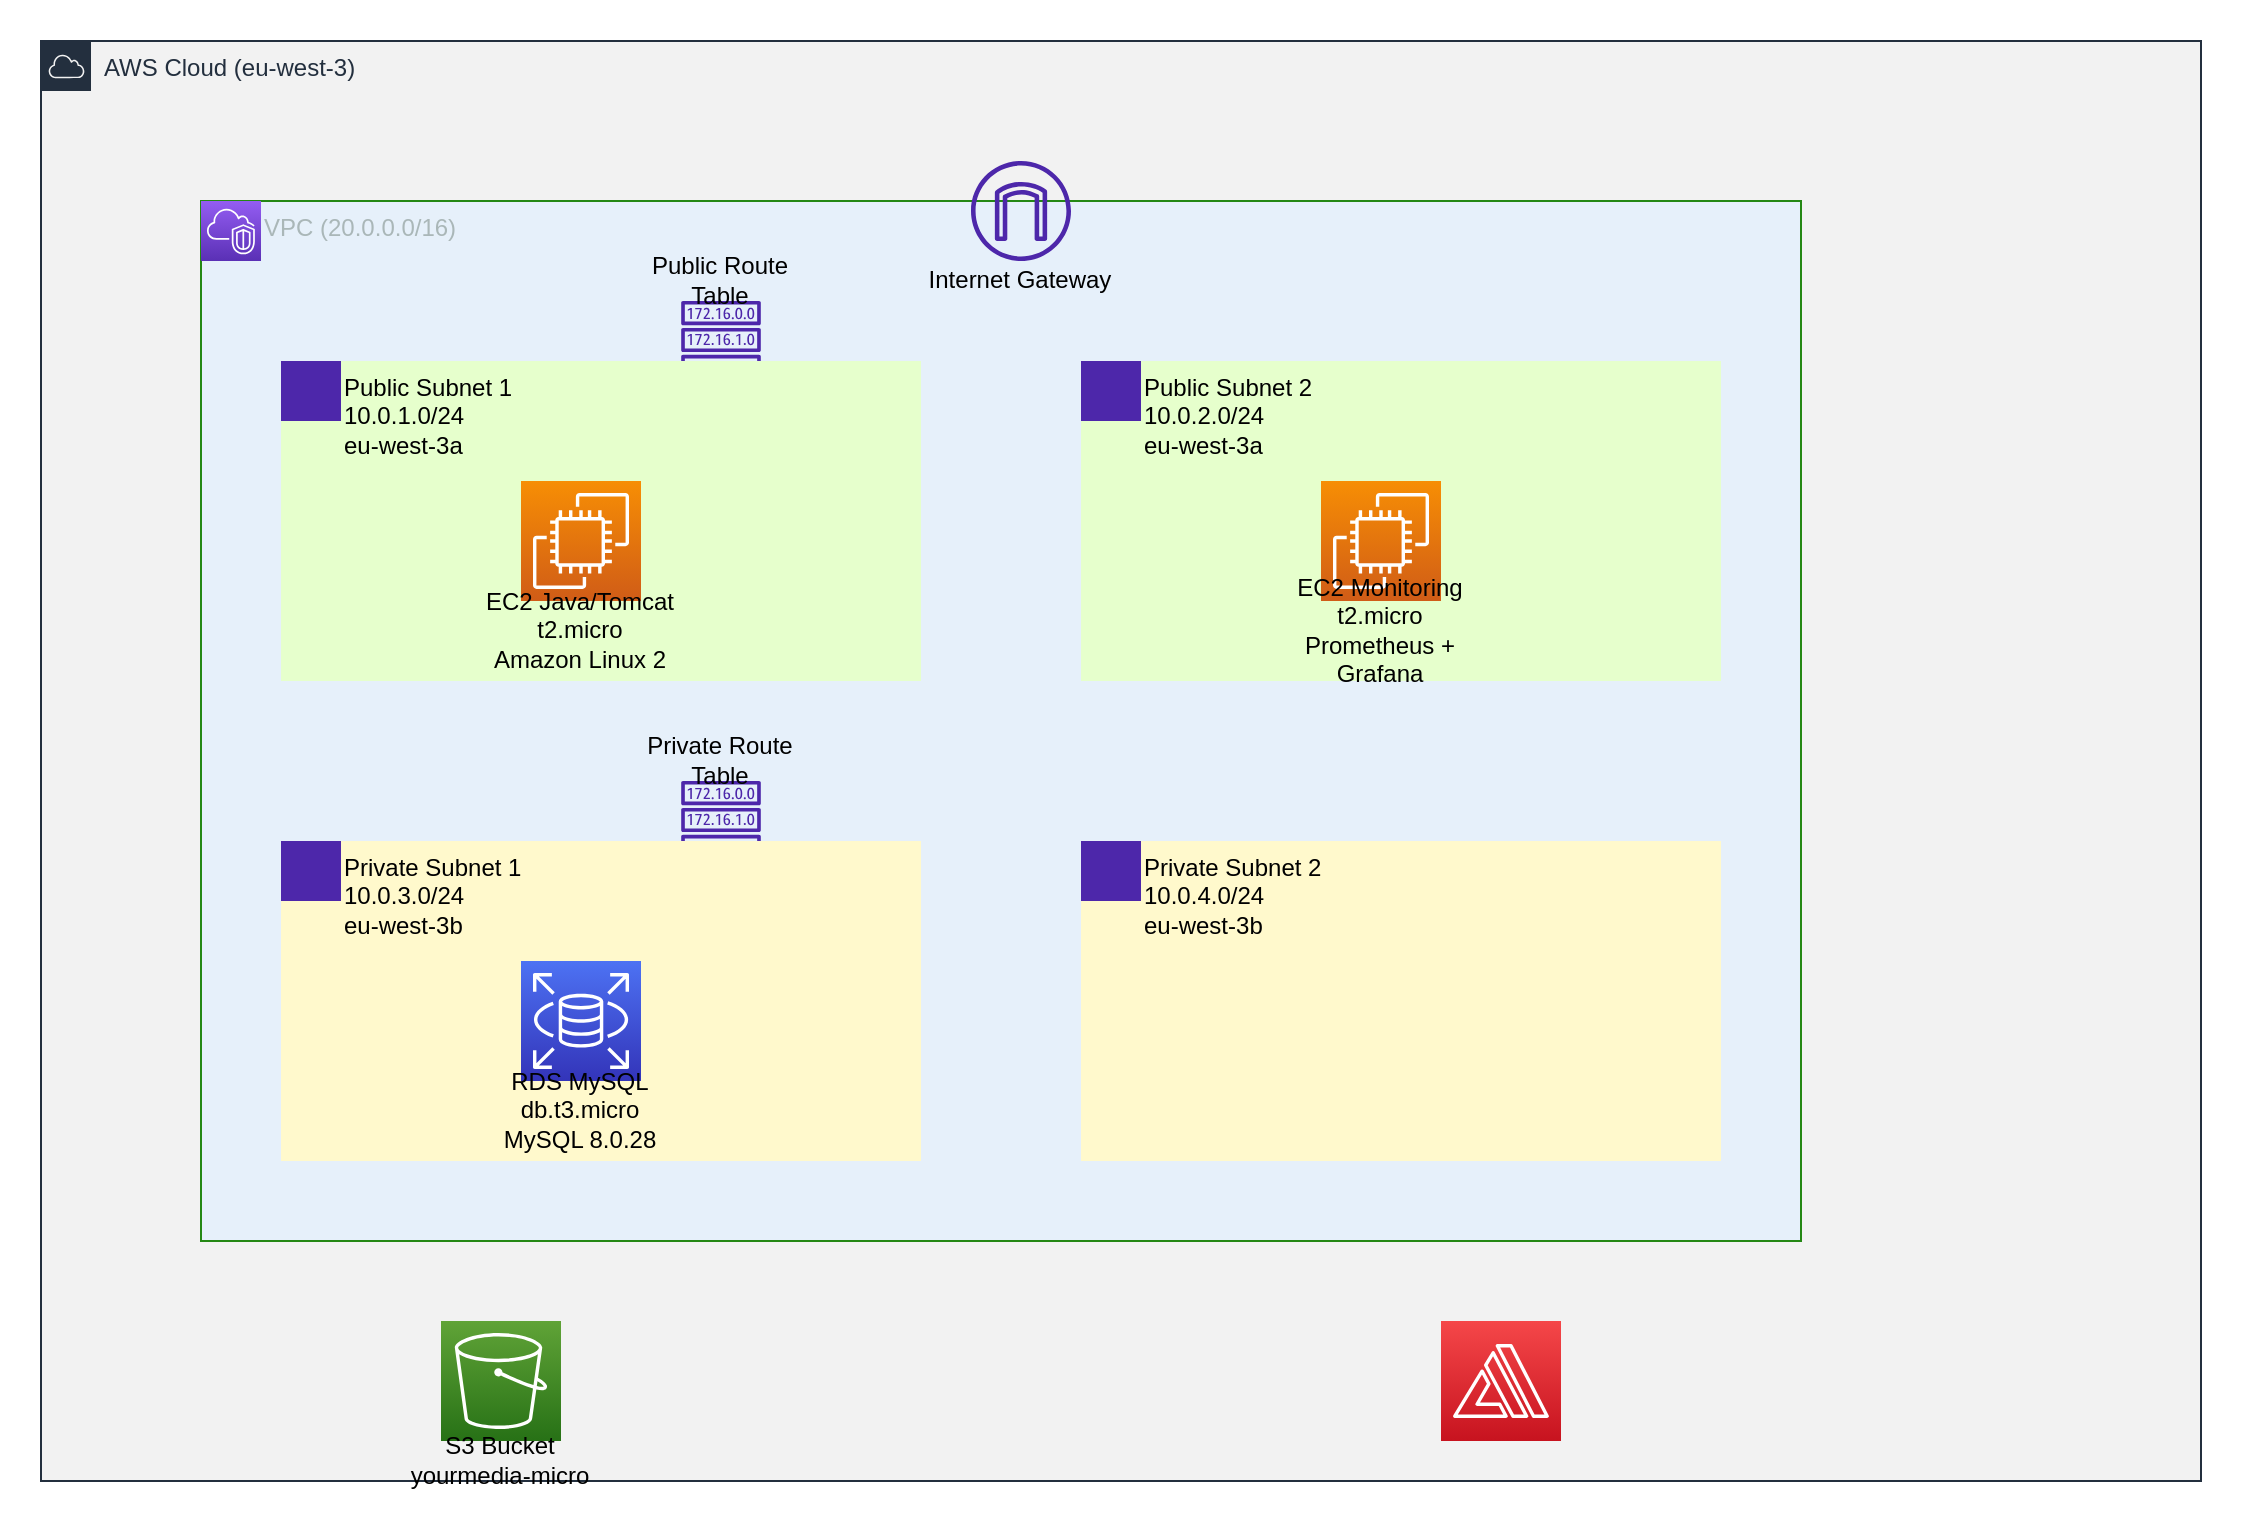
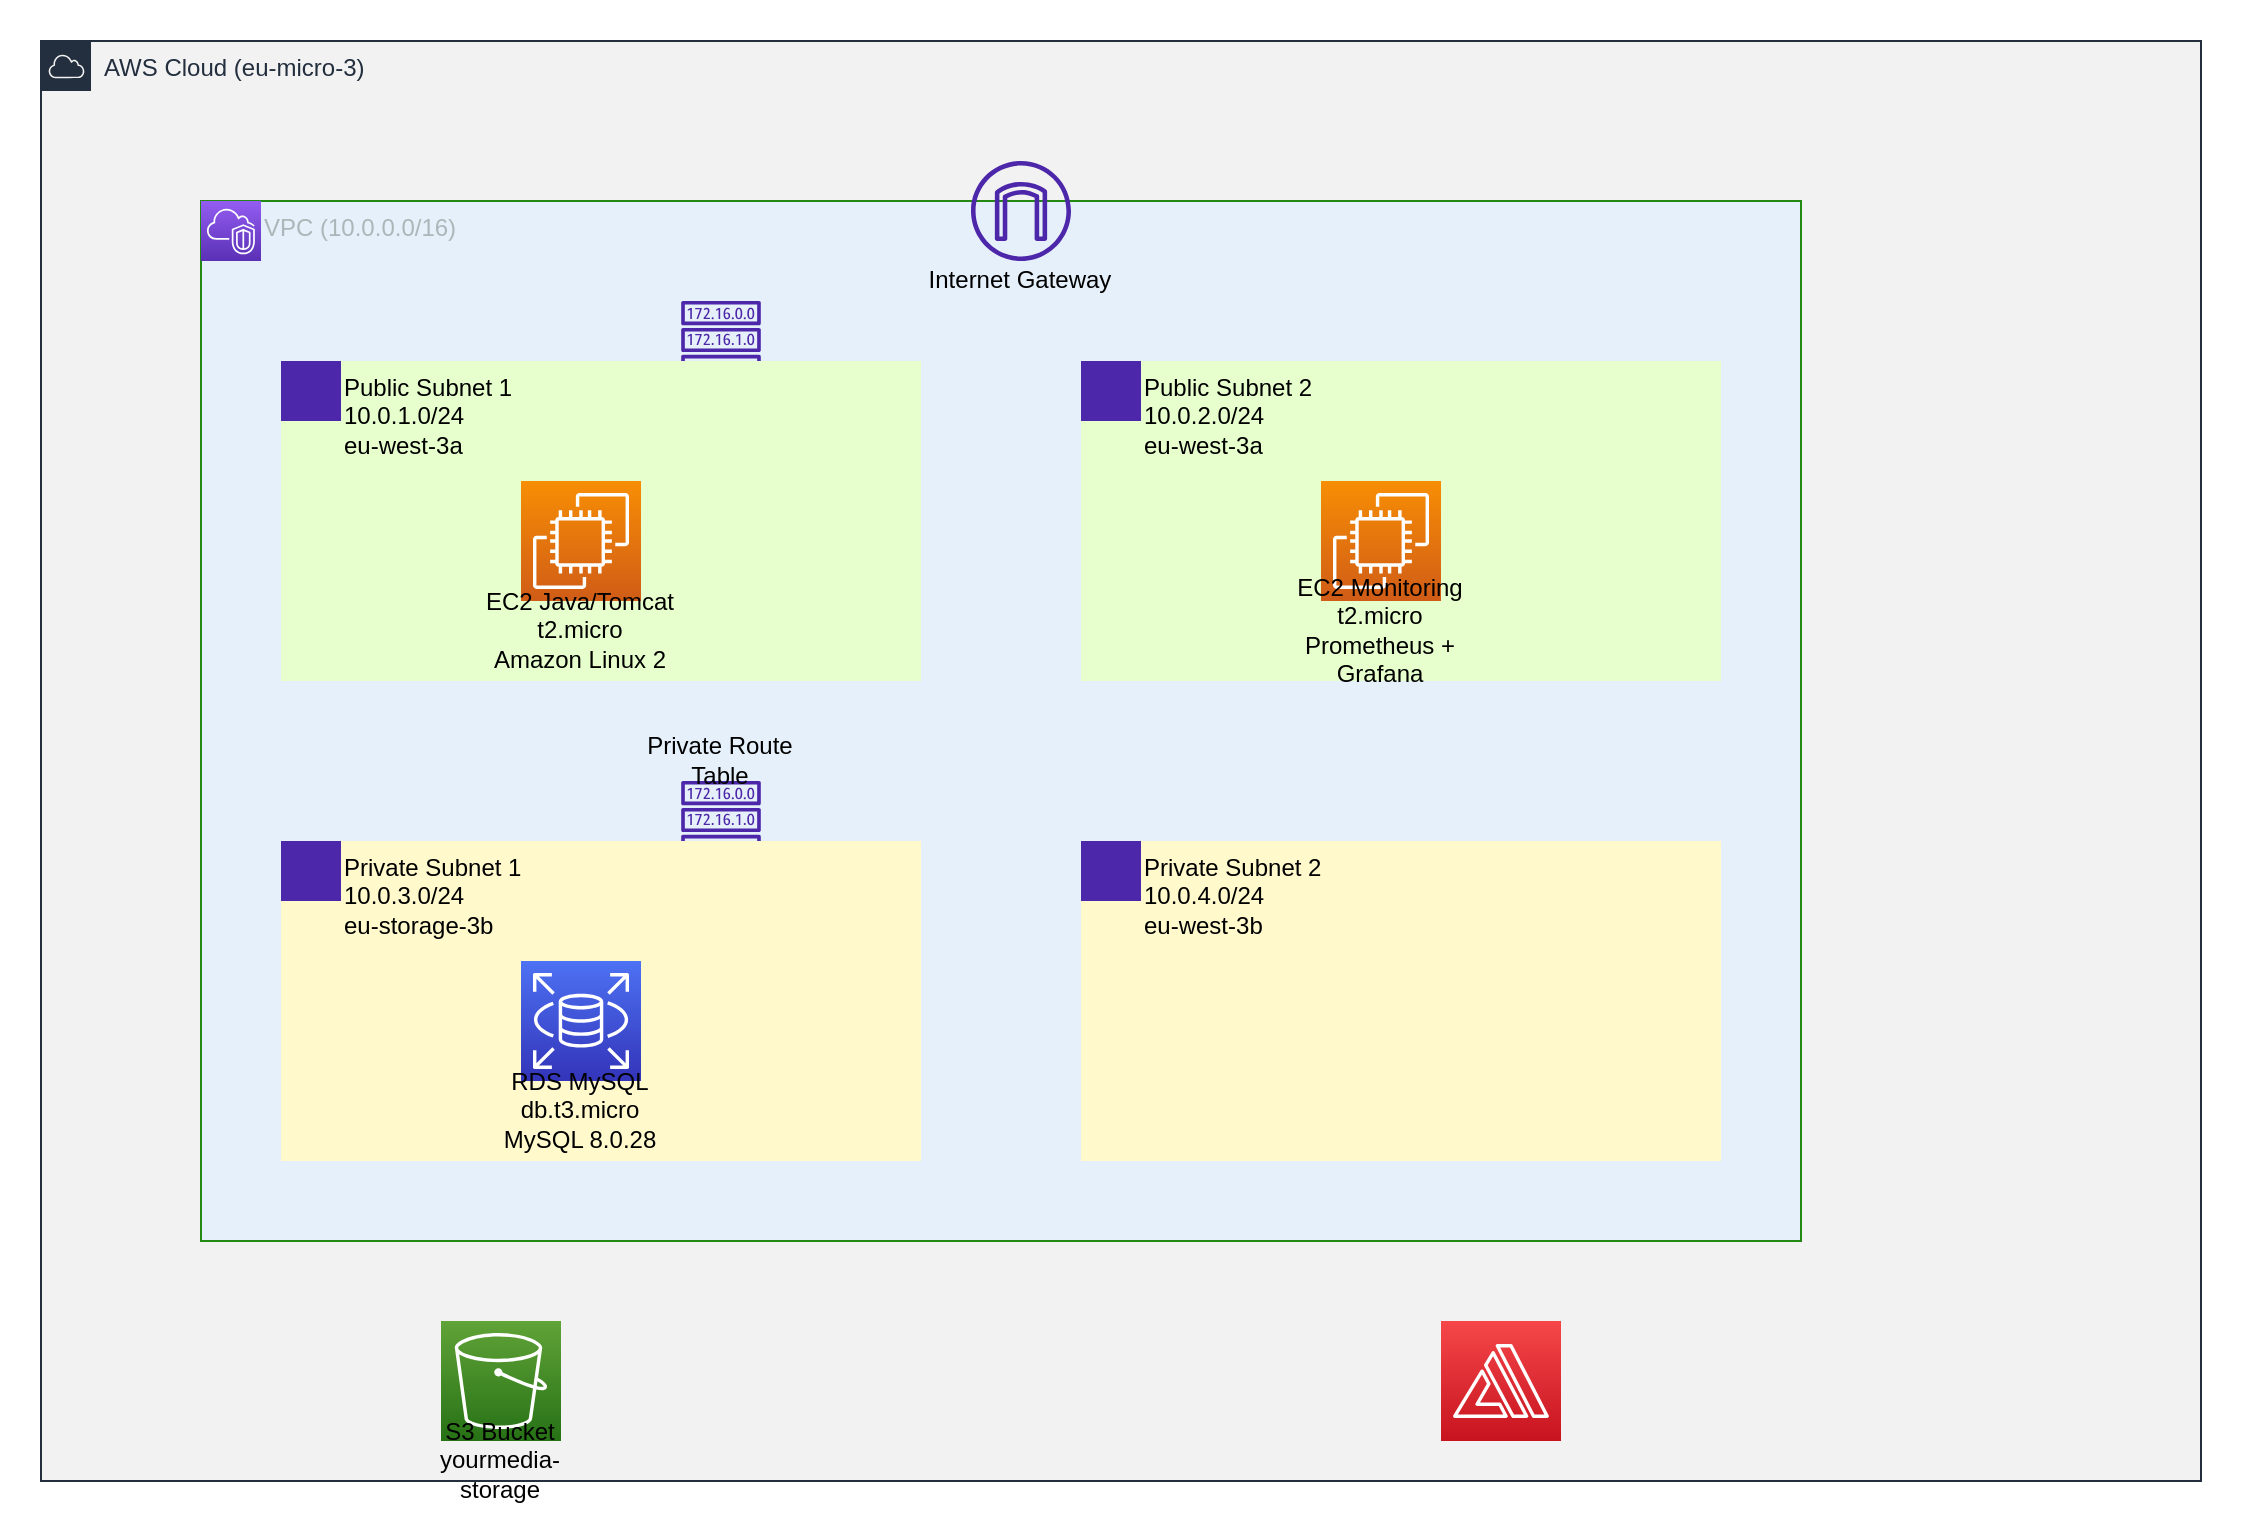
(237, 69) -> (240, 69)
(367, 229) -> (367, 229)
(721, 281) -> none
(443, 898) -> (443, 898)
(501, 1461) -> (501, 1461)
